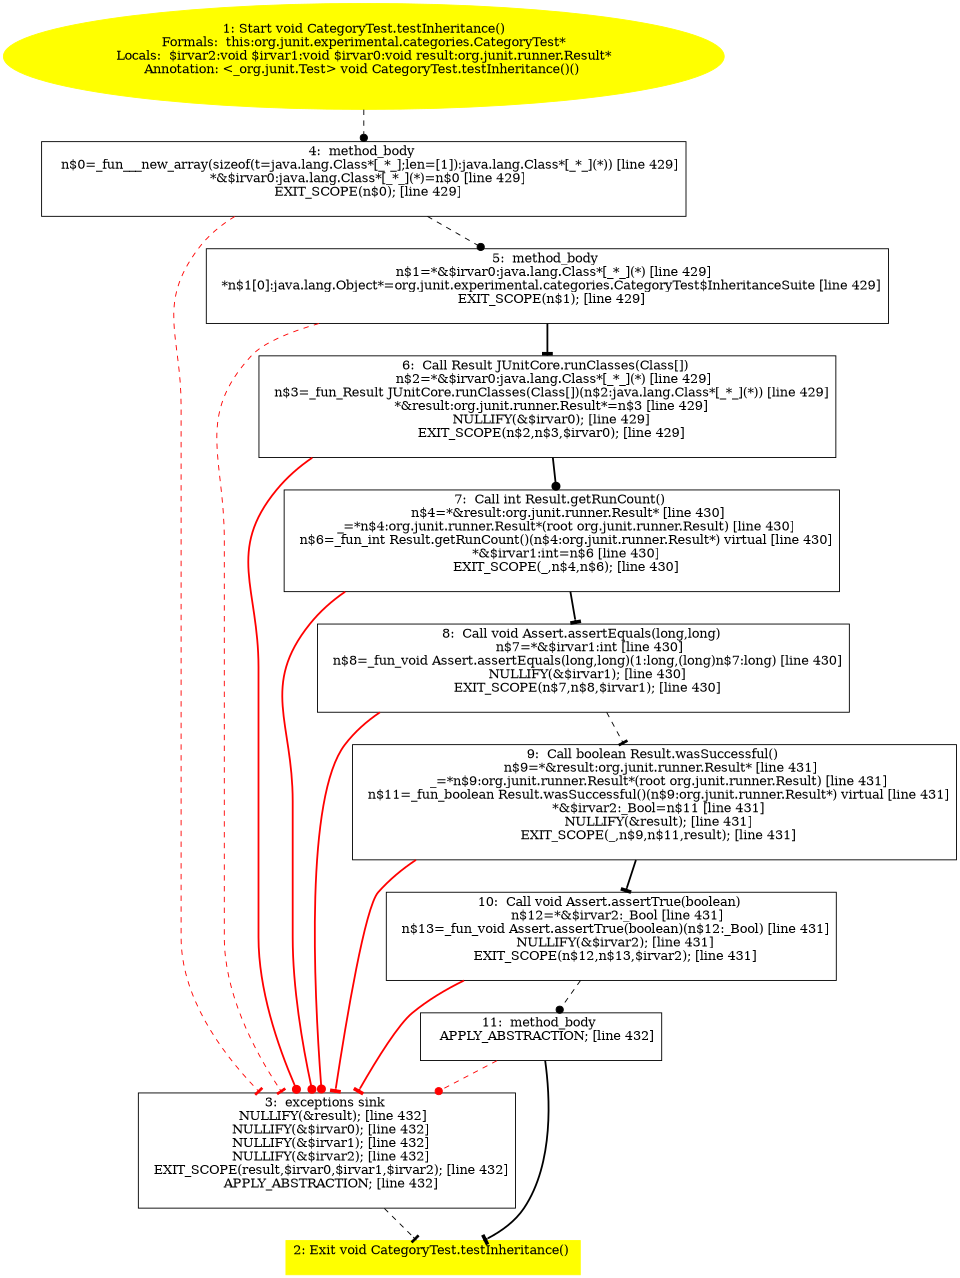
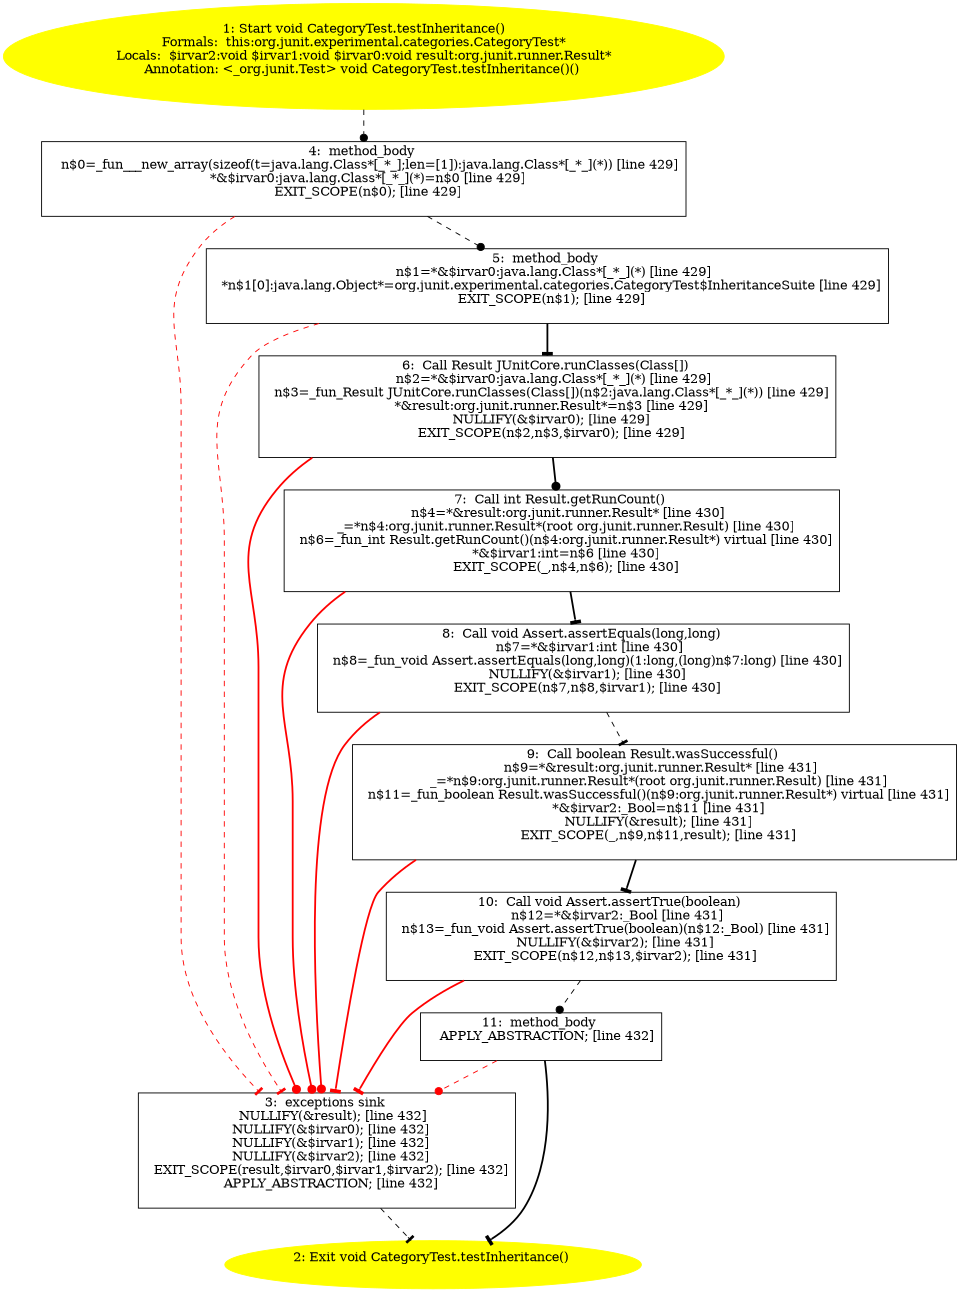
(433, 1258) -> (433, 1265)
